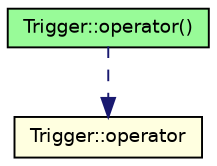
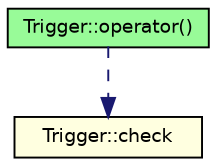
(108, 137) -> (108, 137)
